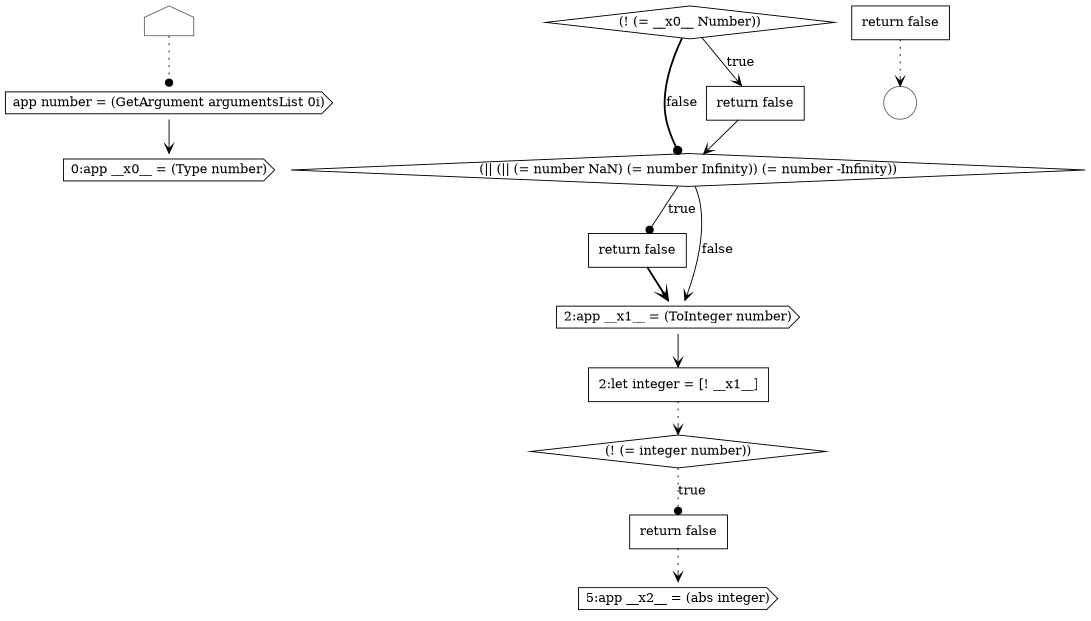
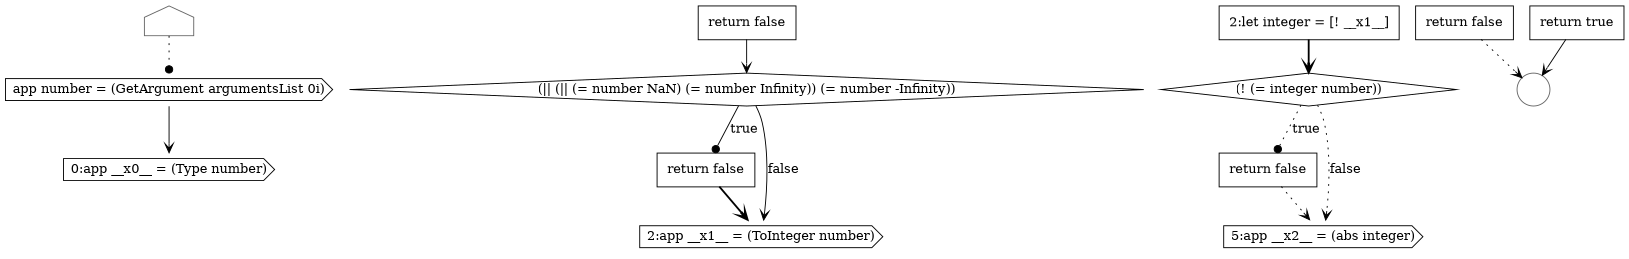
(690, 22) -> none
none -> (1576, 22)
none -> (1329, 157)
(678, 346) -> none
(678, 413) -> (1309, 51)
